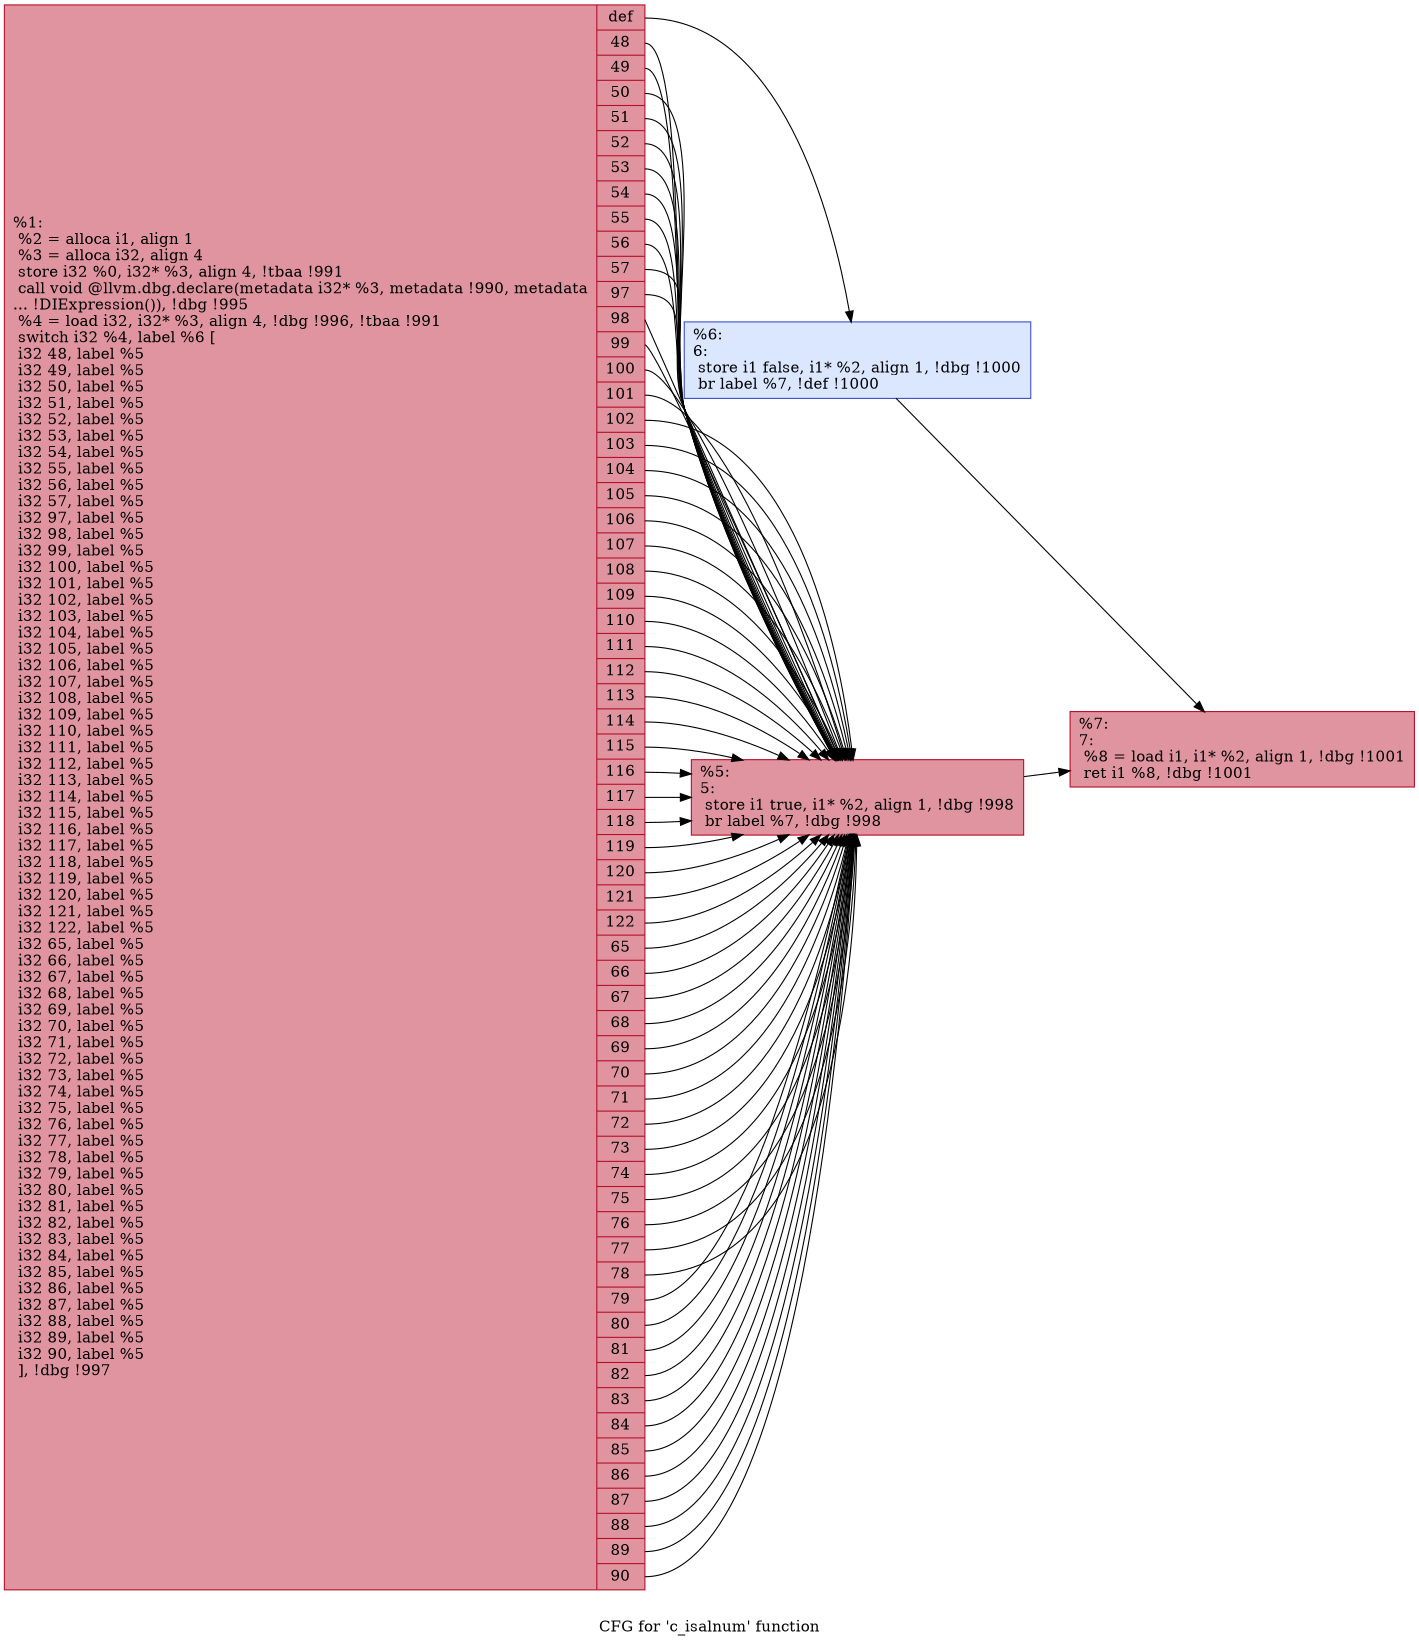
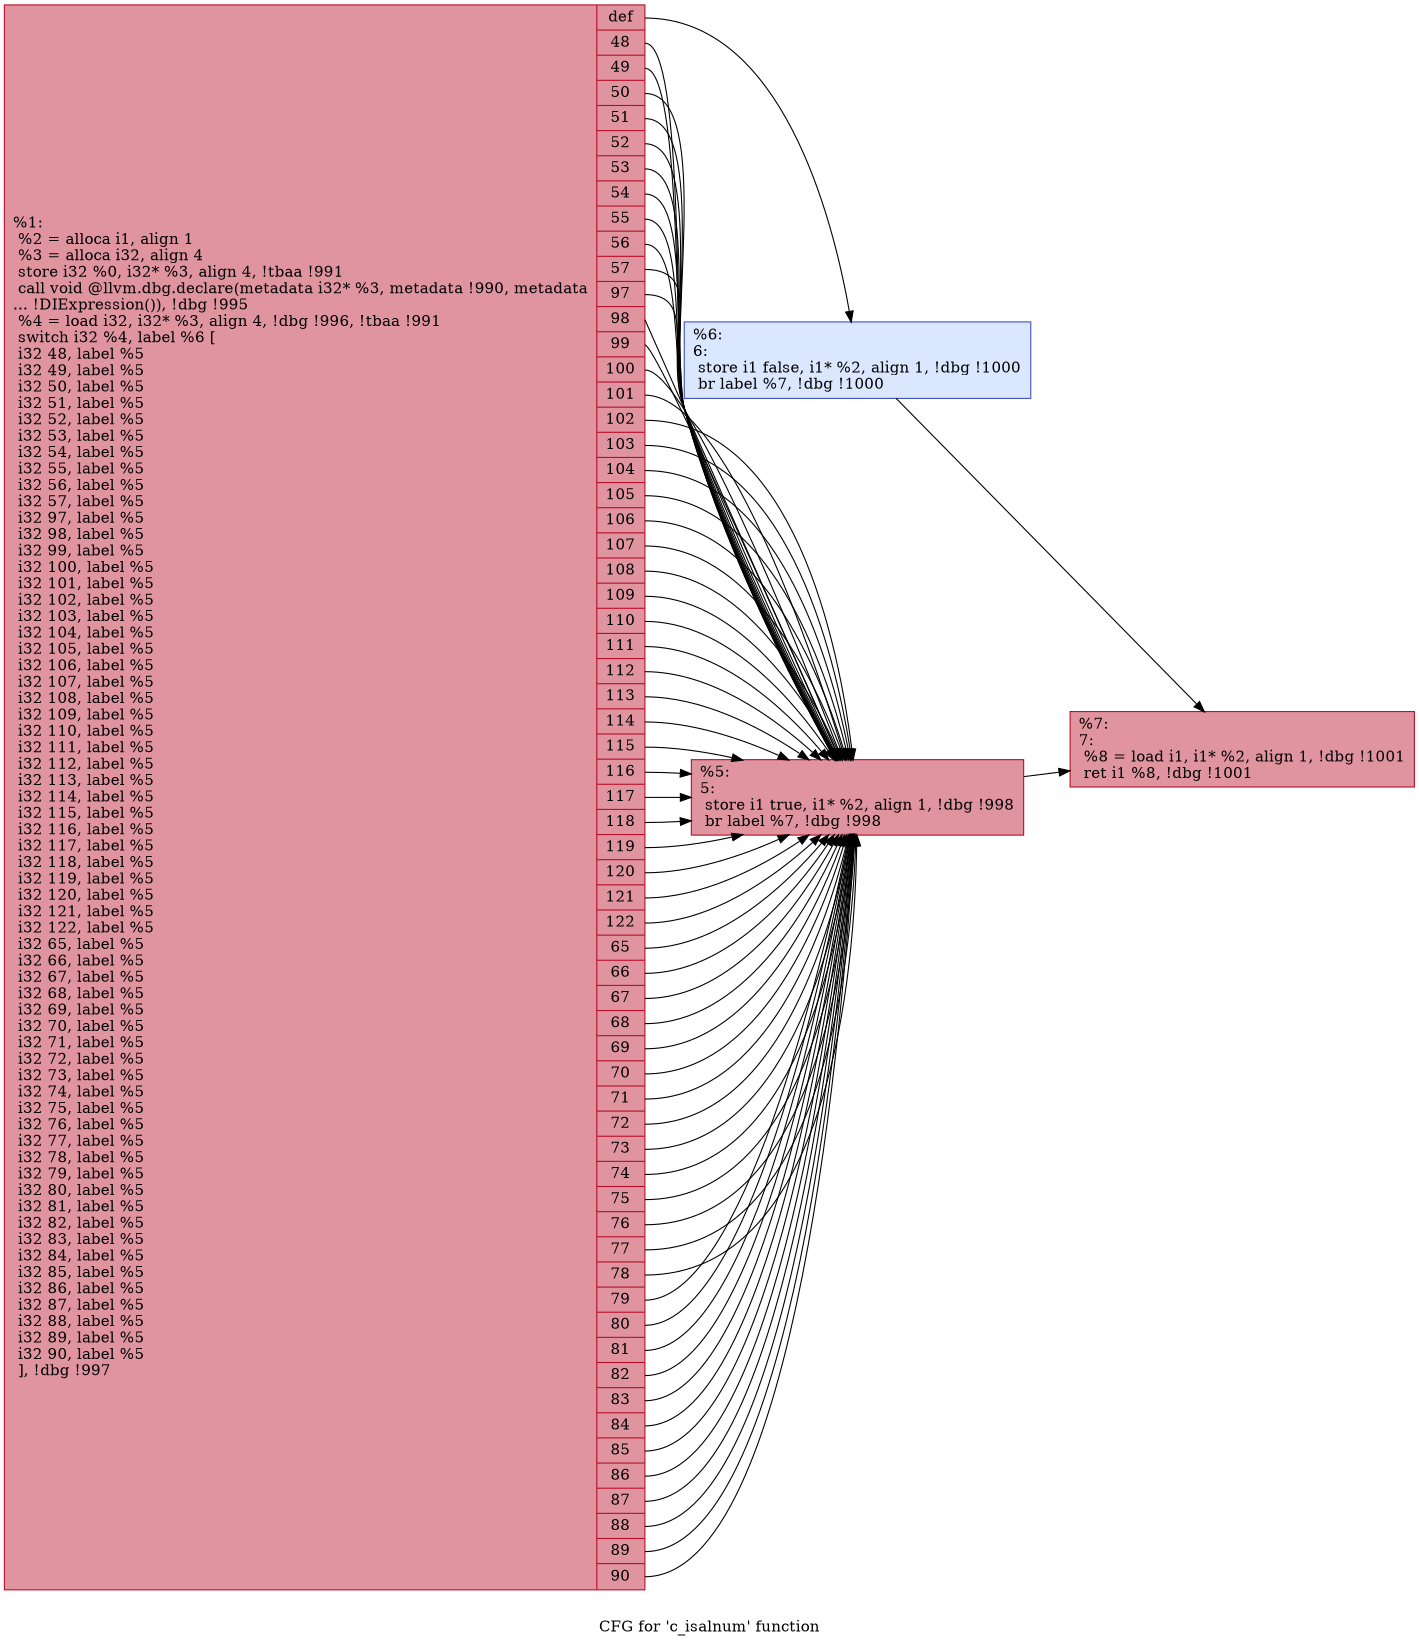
(786, 384) -> (789, 384)
